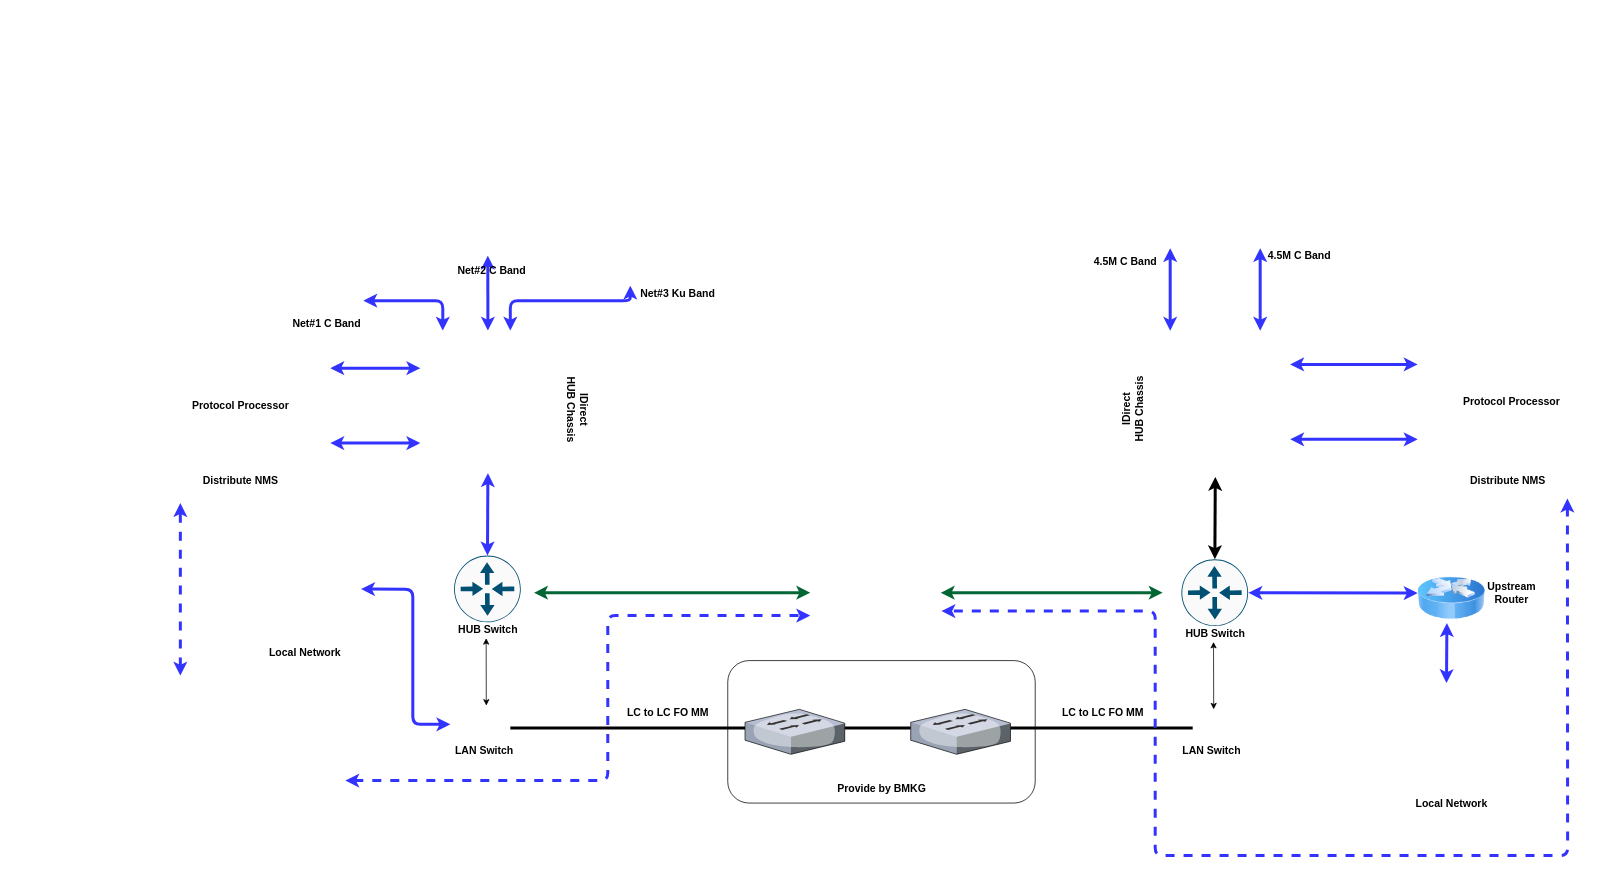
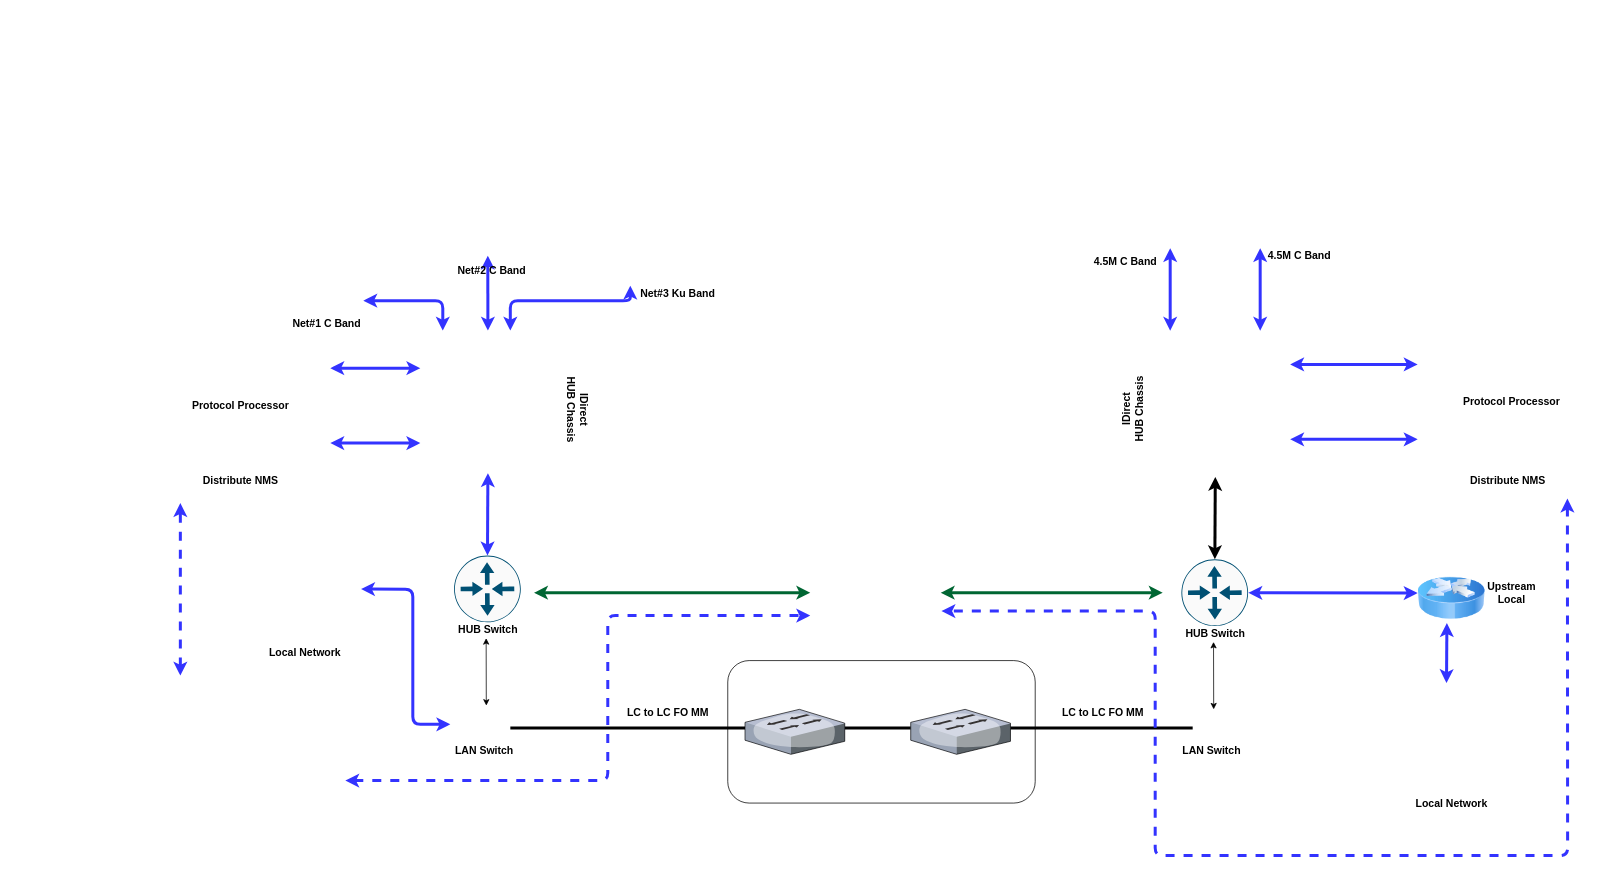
(1512, 593) -> (1512, 593)
(882, 789) -> none
